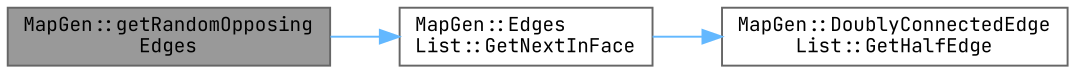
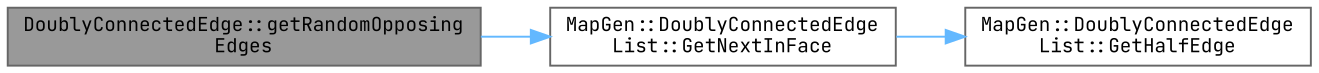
(169, 37) -> (244, 37)
(526, 37) -> (723, 37)
